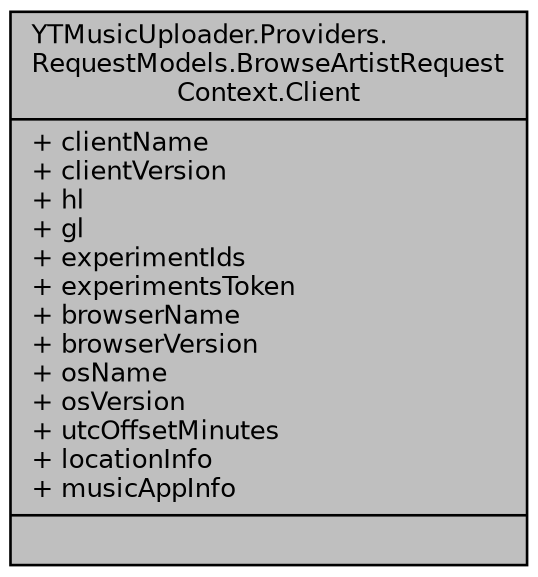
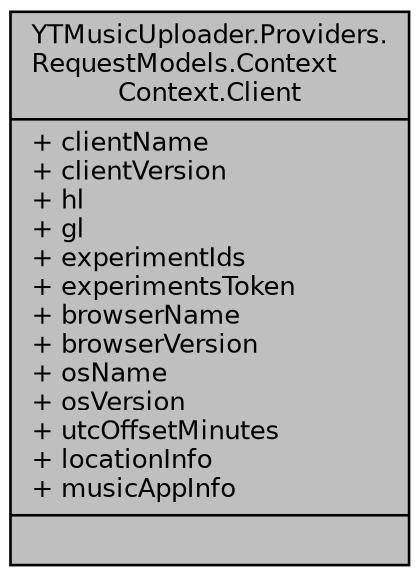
(269, 64) -> (185, 64)
